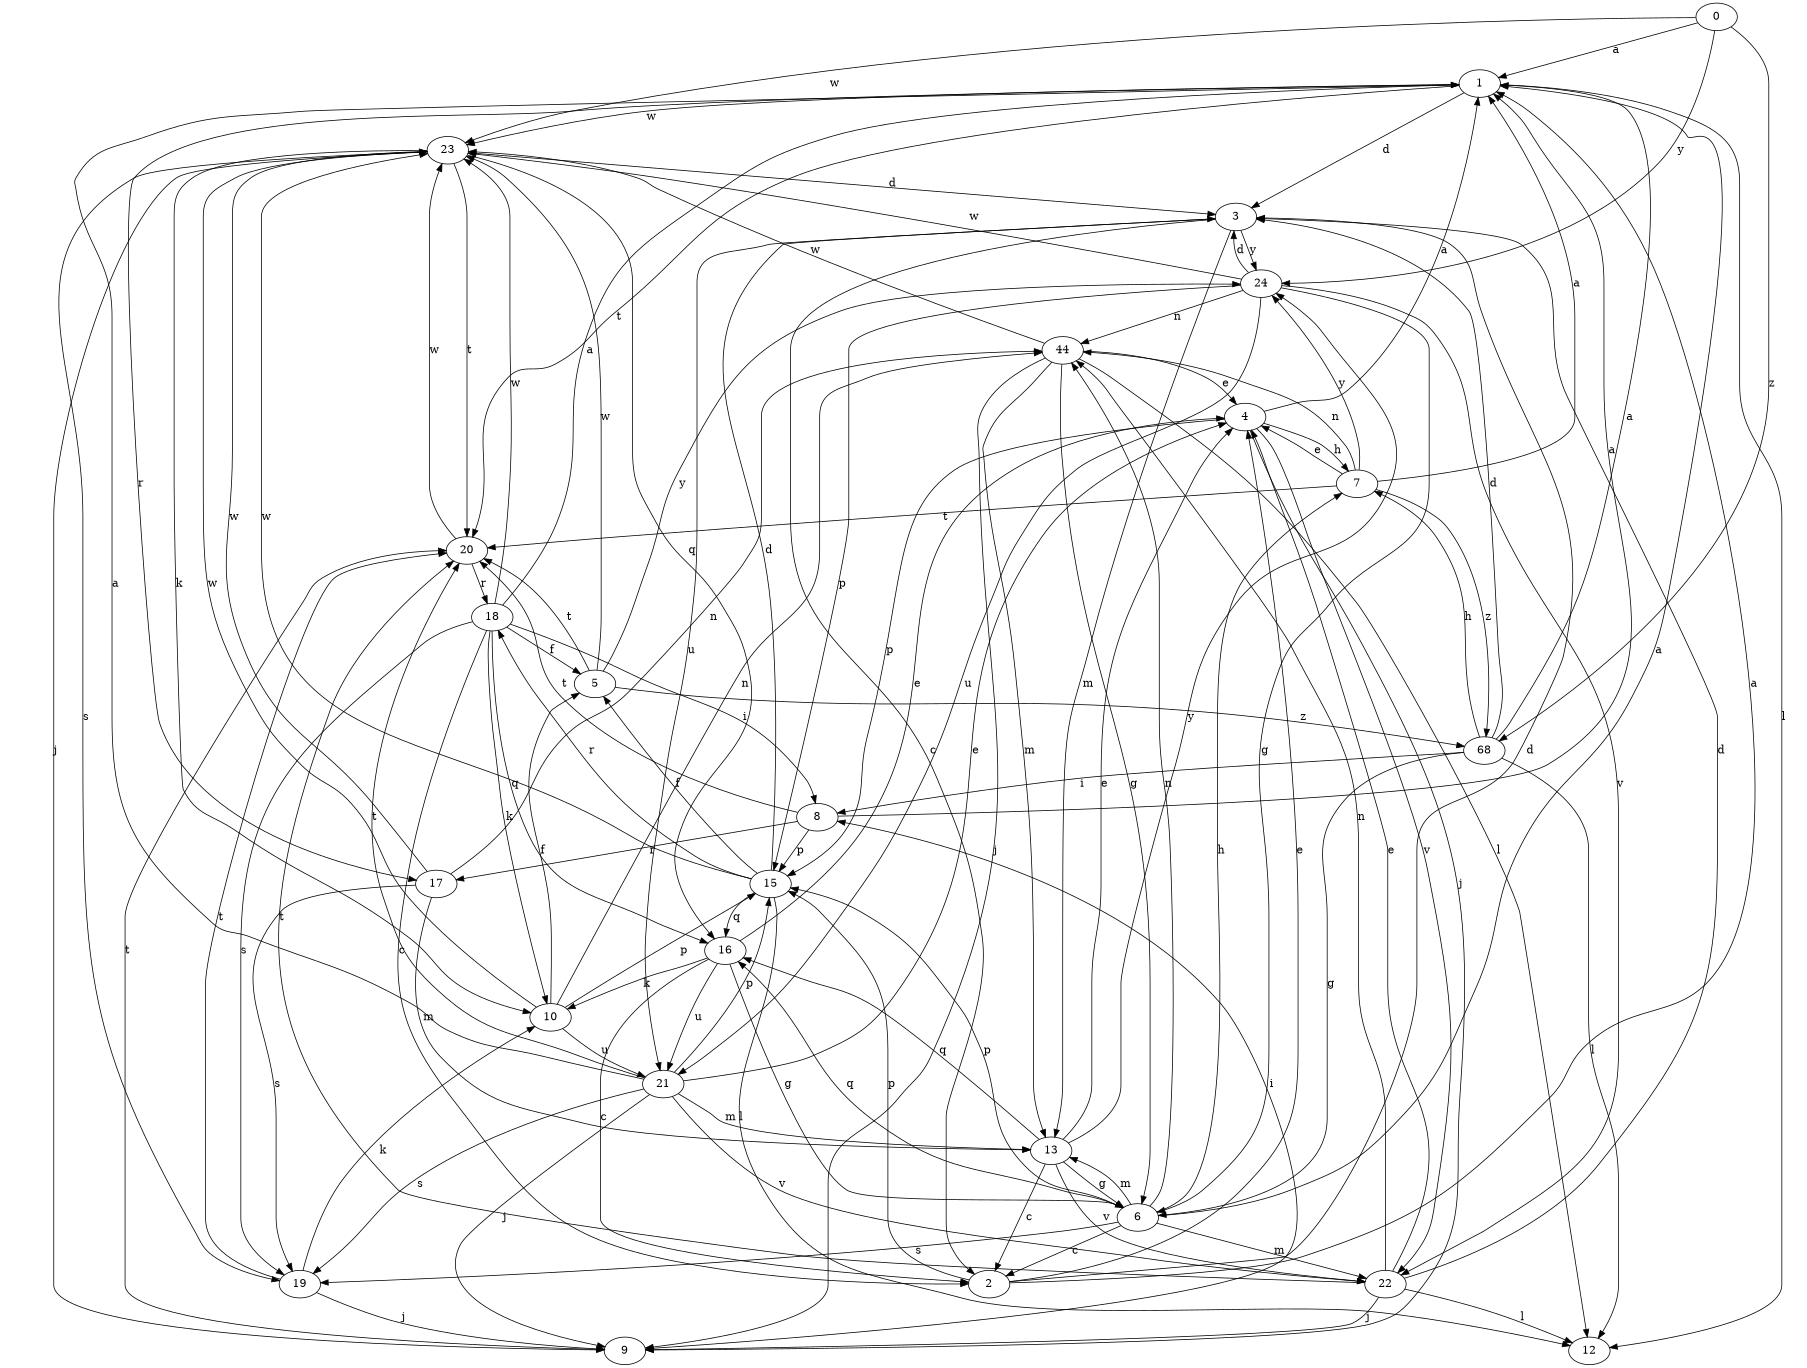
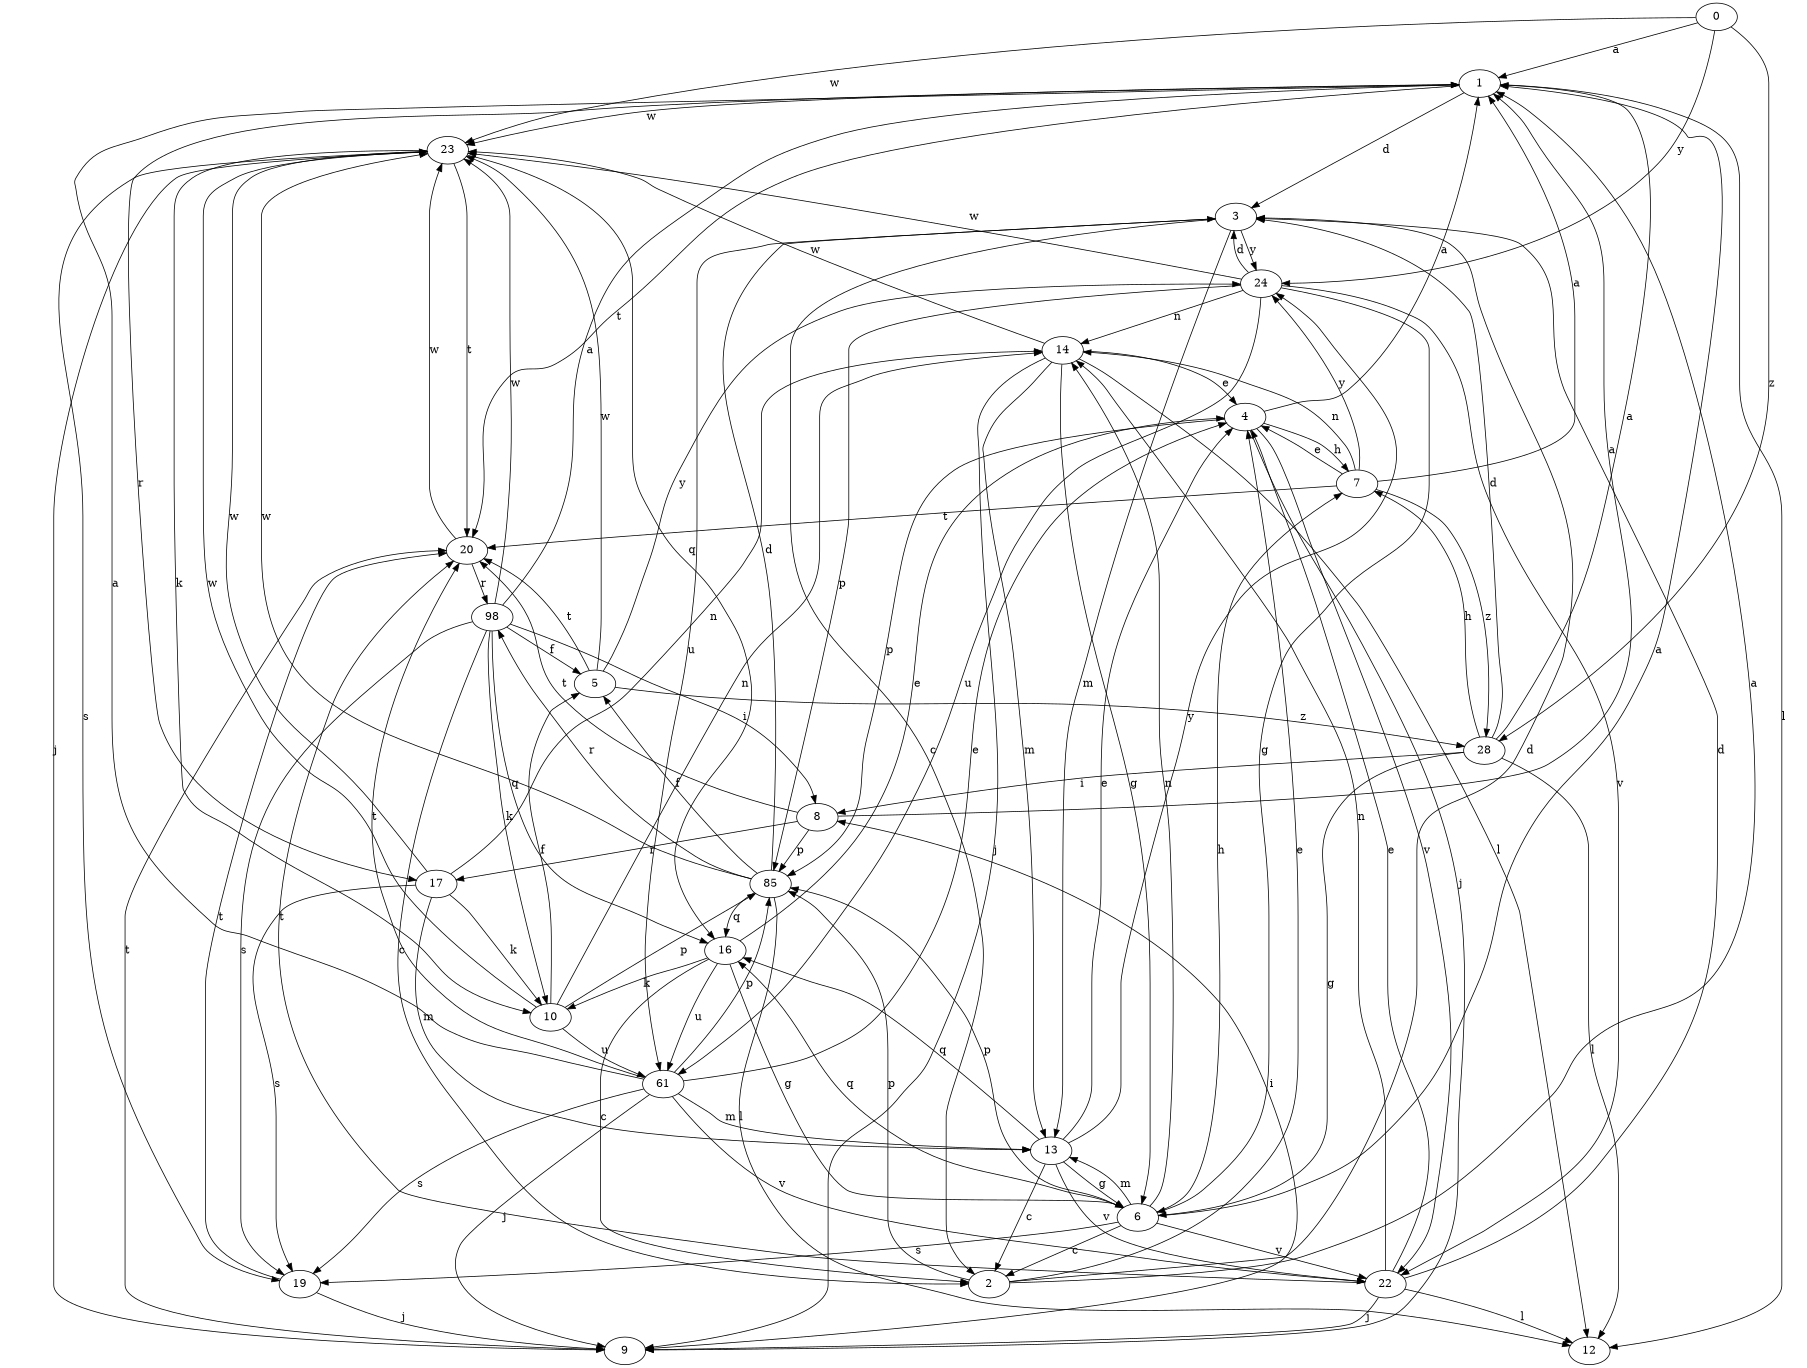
(838, 183) -> none
(1063, 350) -> (1063, 350)
(492, 617) -> (492, 617)
(1484, 751) -> (1484, 751)
(771, 884) -> (771, 884)
(663, 1084) -> (663, 1084)
(390, 1128) -> (495, 945)
(1279, 1251) -> (1279, 1251)
